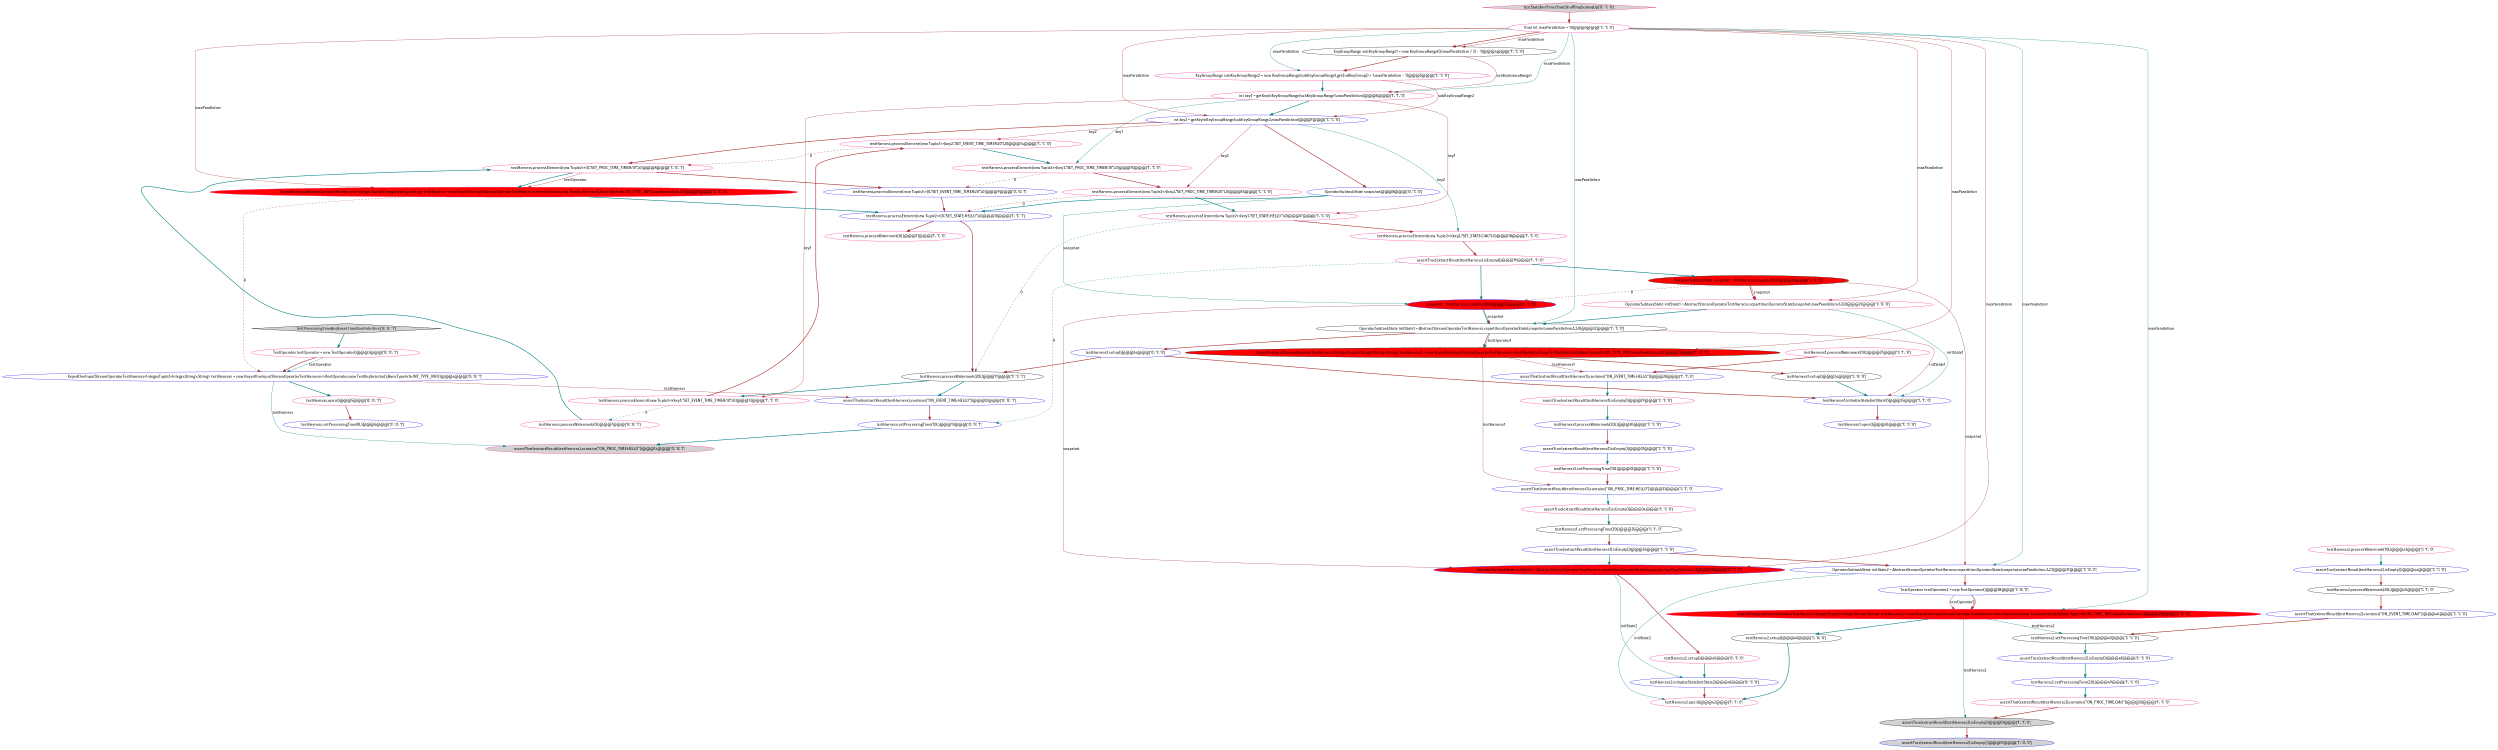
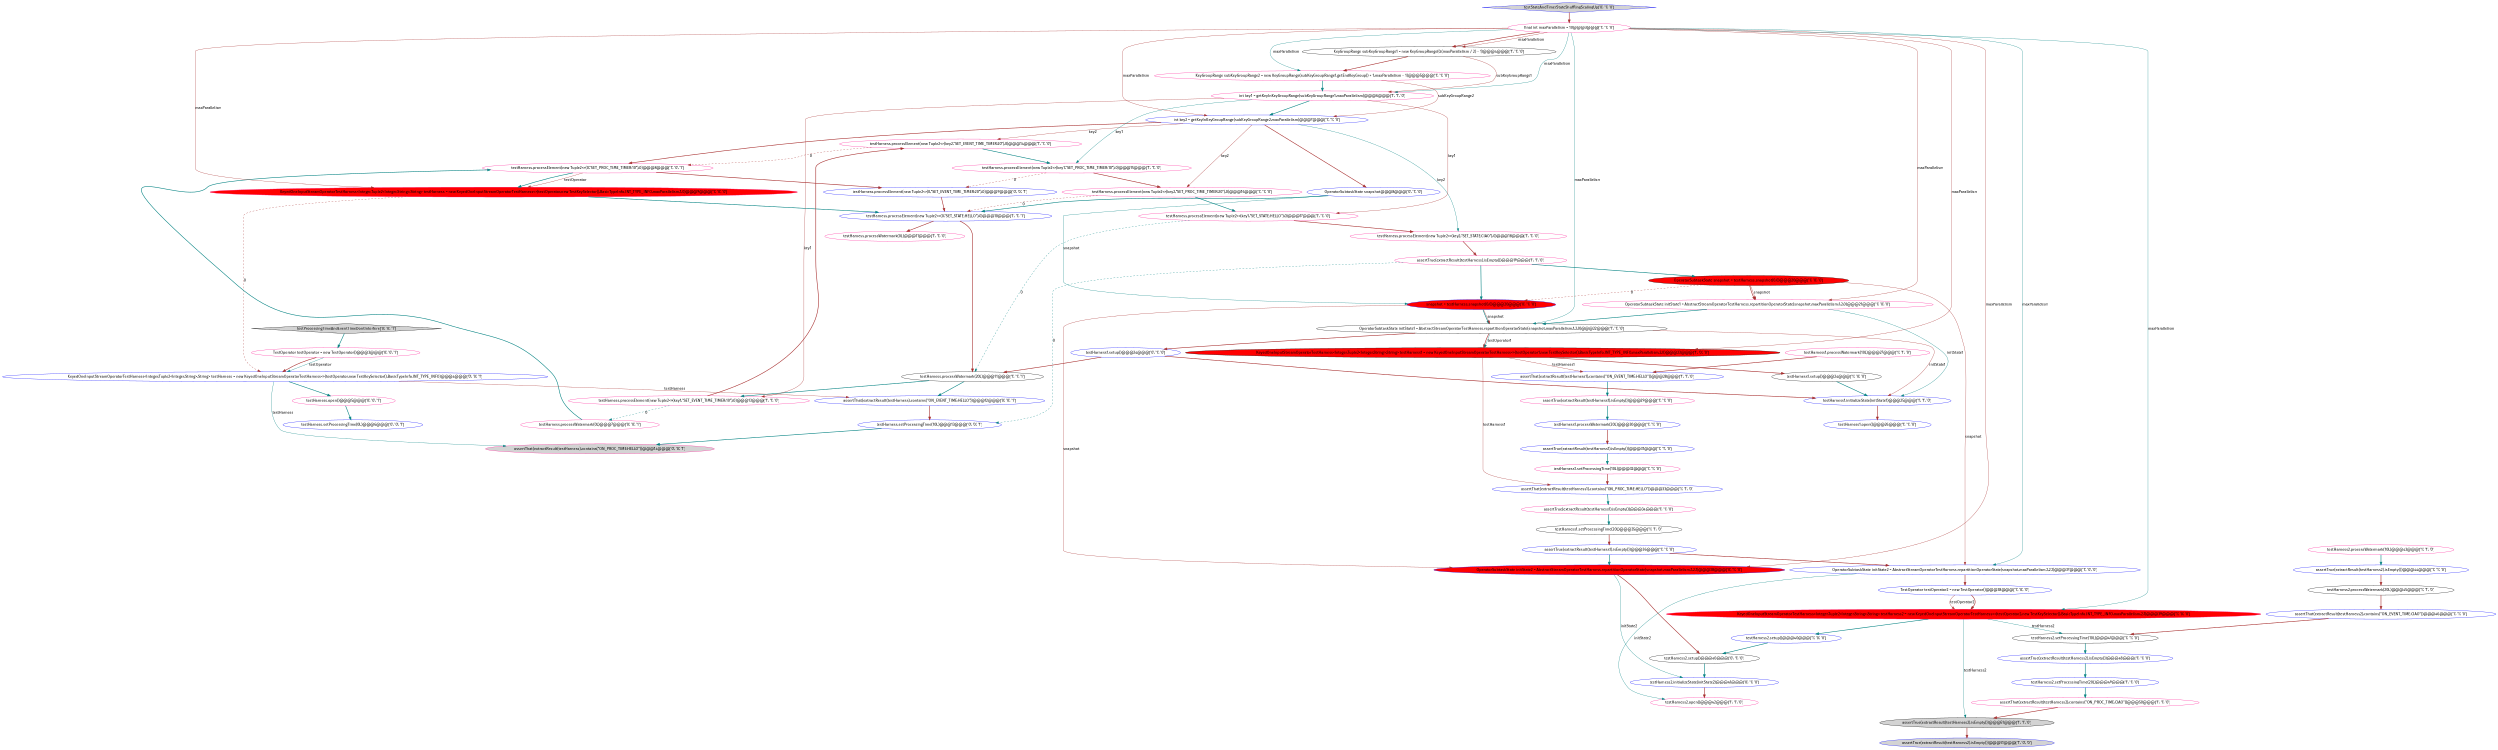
(1569, 7) -> (1569, 7)
(348, 411) -> (348, 411)
(1786, 638) -> (1786, 638)
(1704, 658) -> (1704, 658)
(1783, 684) -> (1747, 648)
